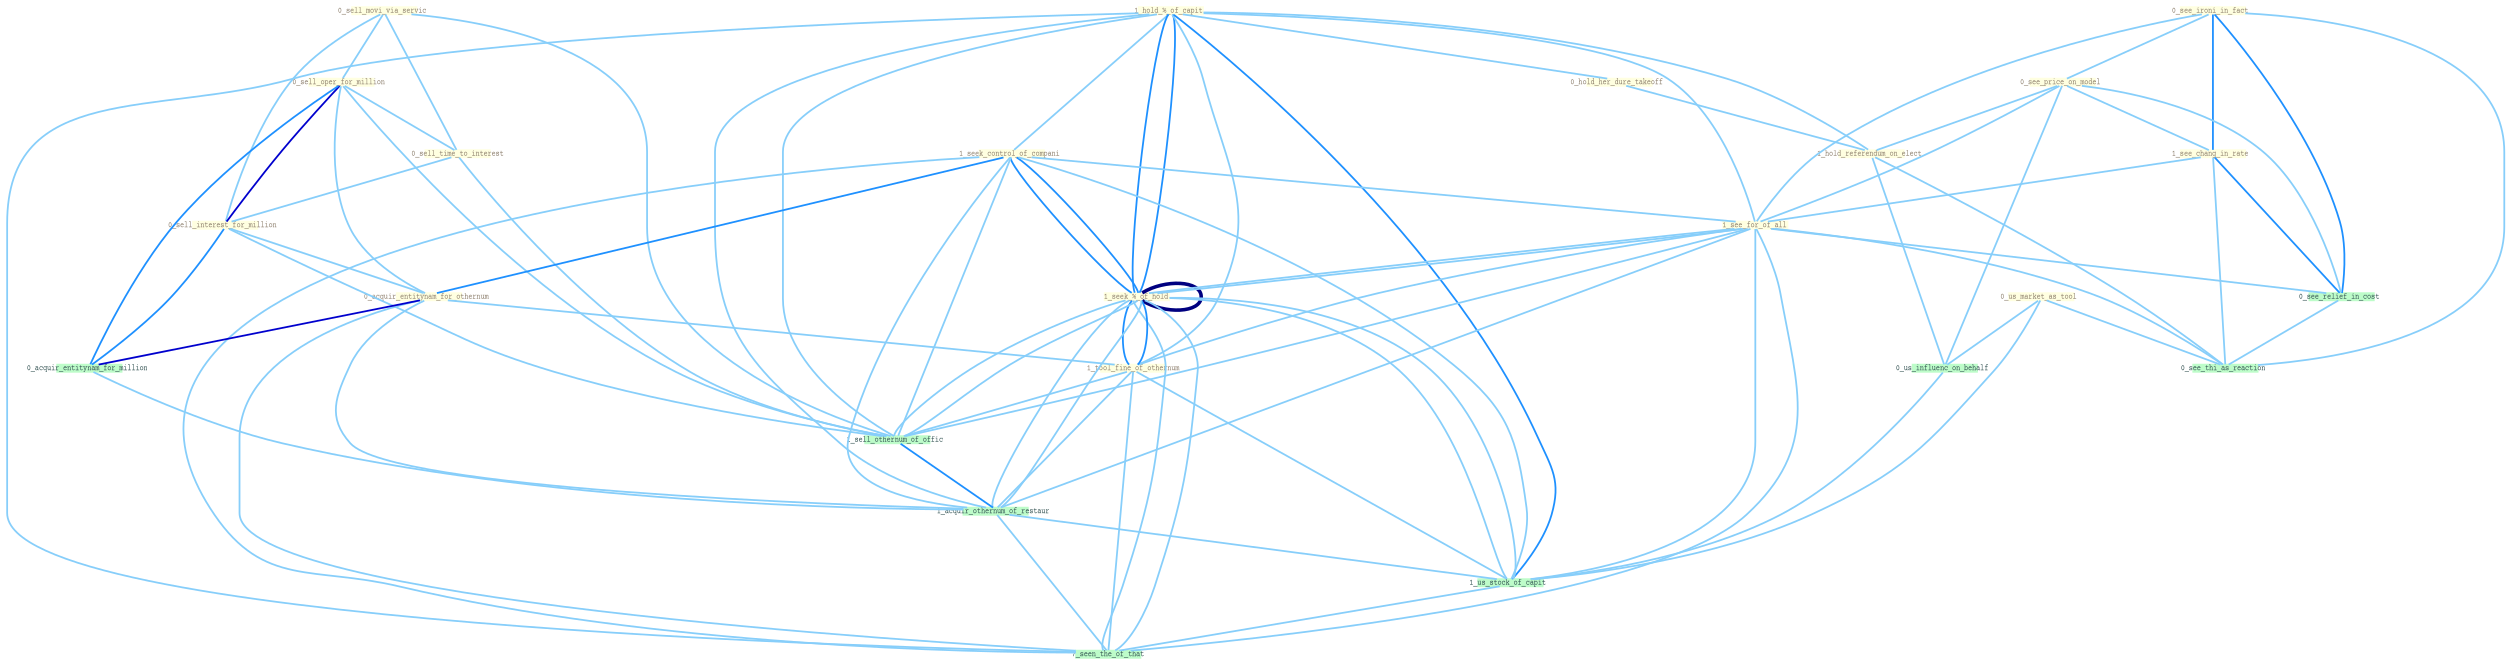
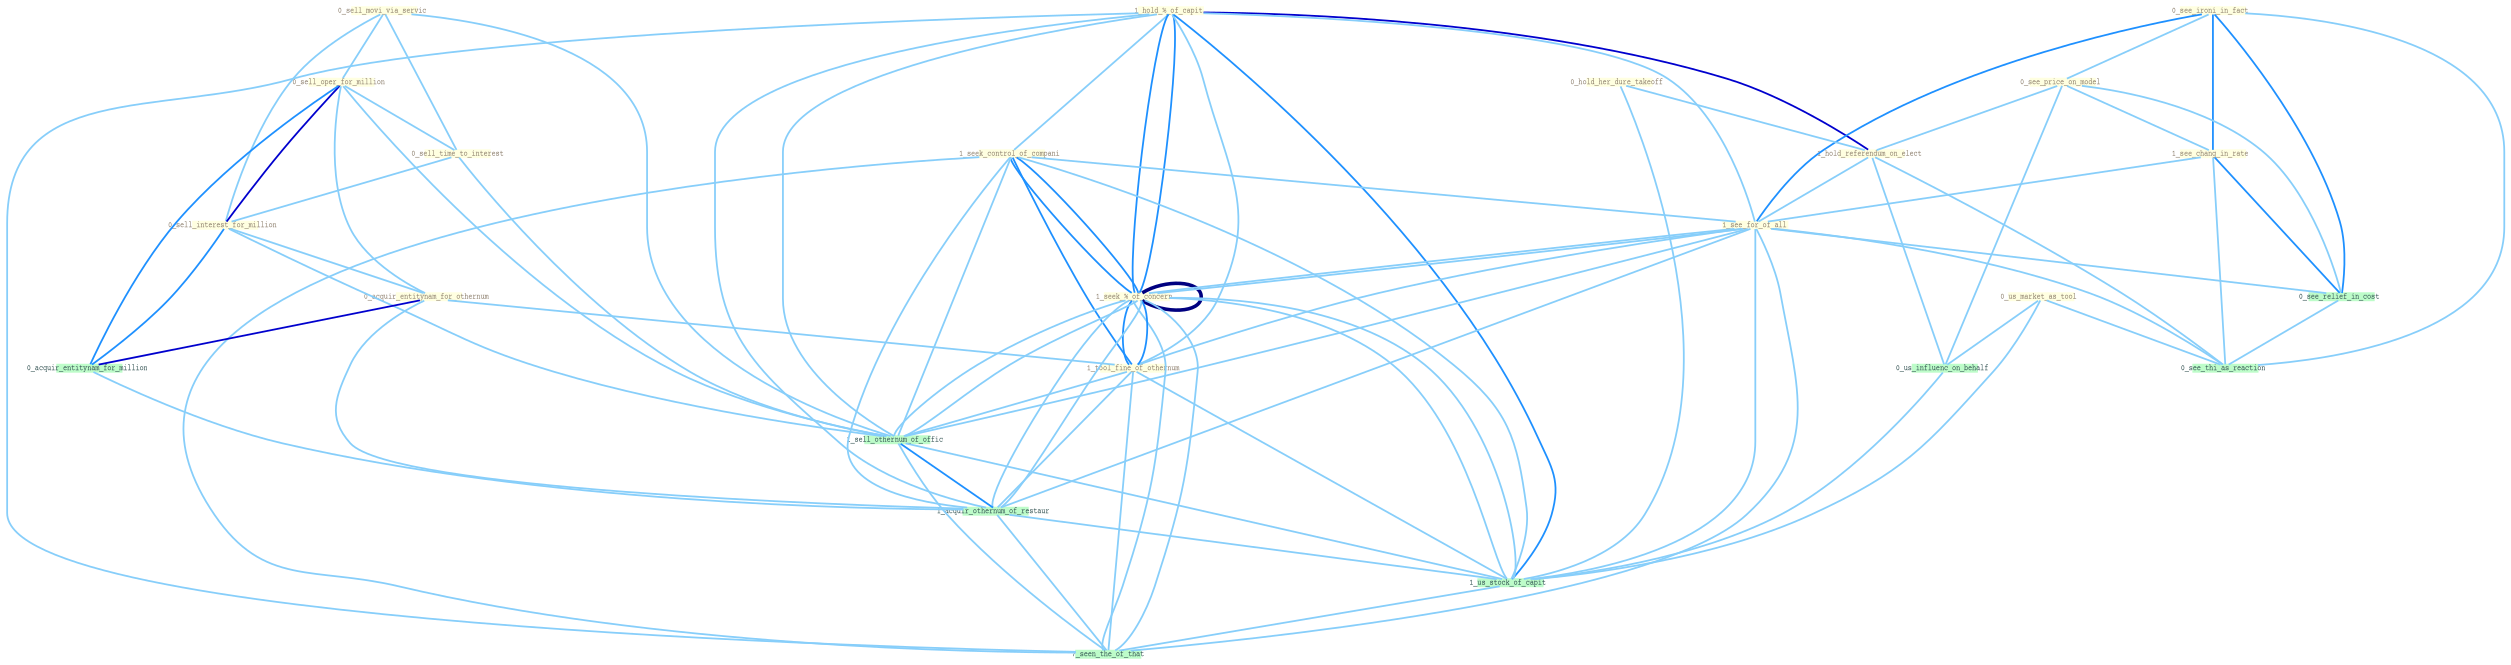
(1395, 46) -> (1683, 370)
(1664, 62) -> (1664, 62)
(1960, 81) -> (1960, 81)
(1913, 160) -> (1813, 190)
(734, 222) -> (1068, 264)
(1137, 297) -> (1137, 297)
none -> (1204, 511)
(607, 612) -> (990, 558)
